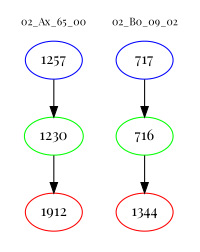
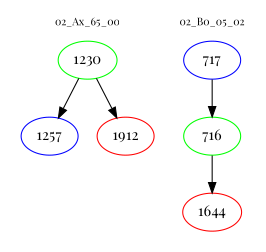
(145, 23) -> (212, 23)
(54, 93) -> (71, 93)
(145, 212) -> (212, 212)
